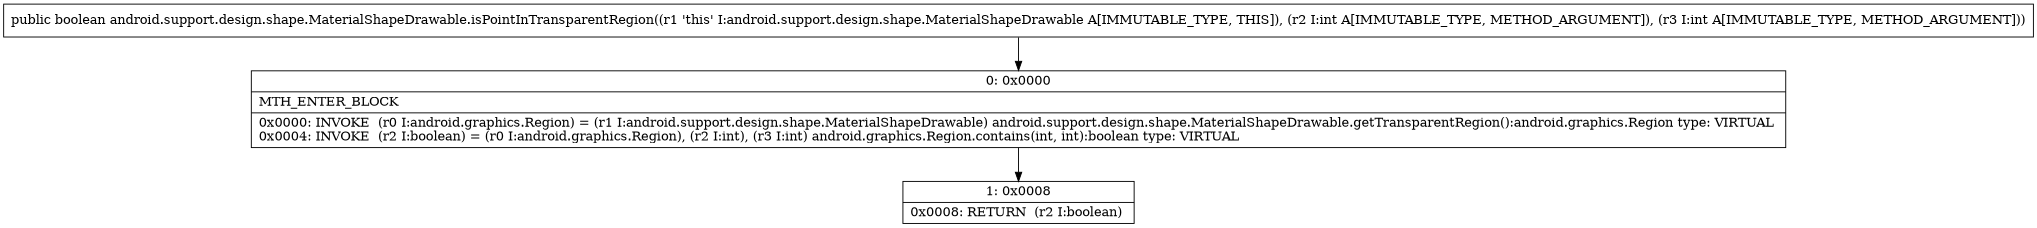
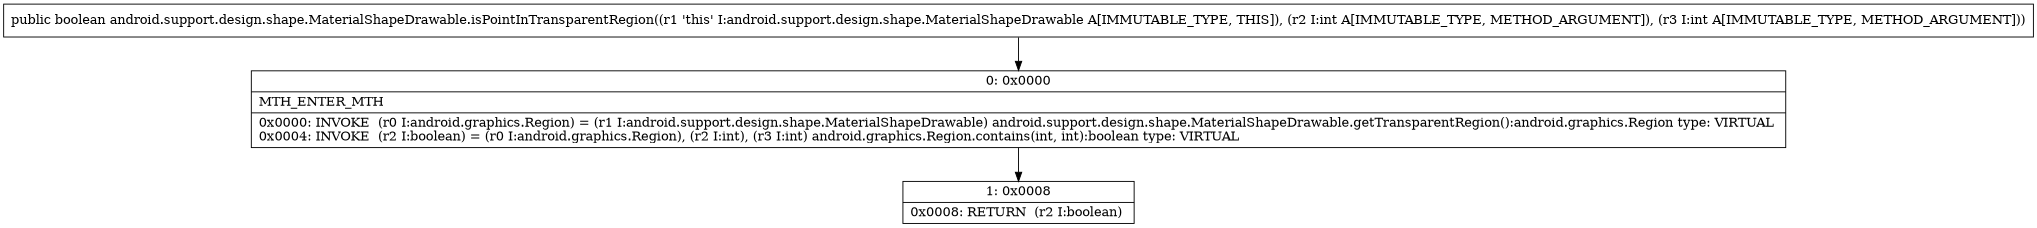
(329, 102) -> (321, 102)
